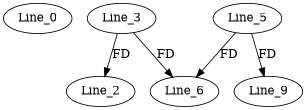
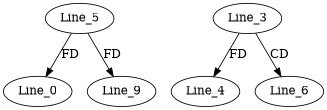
(219, 52) -> (61, 51)
(166, 55) -> (279, 55)
(101, 91) -> (205, 91)
